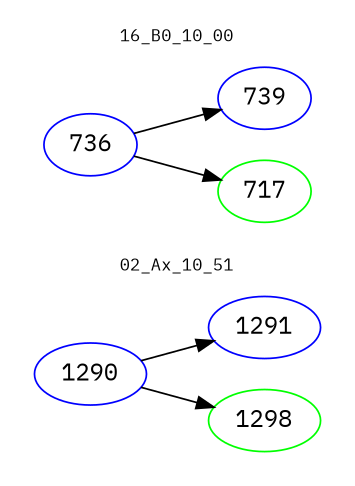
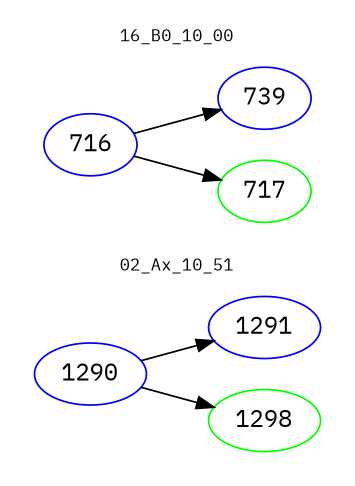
(90, 145) -> (90, 145)
